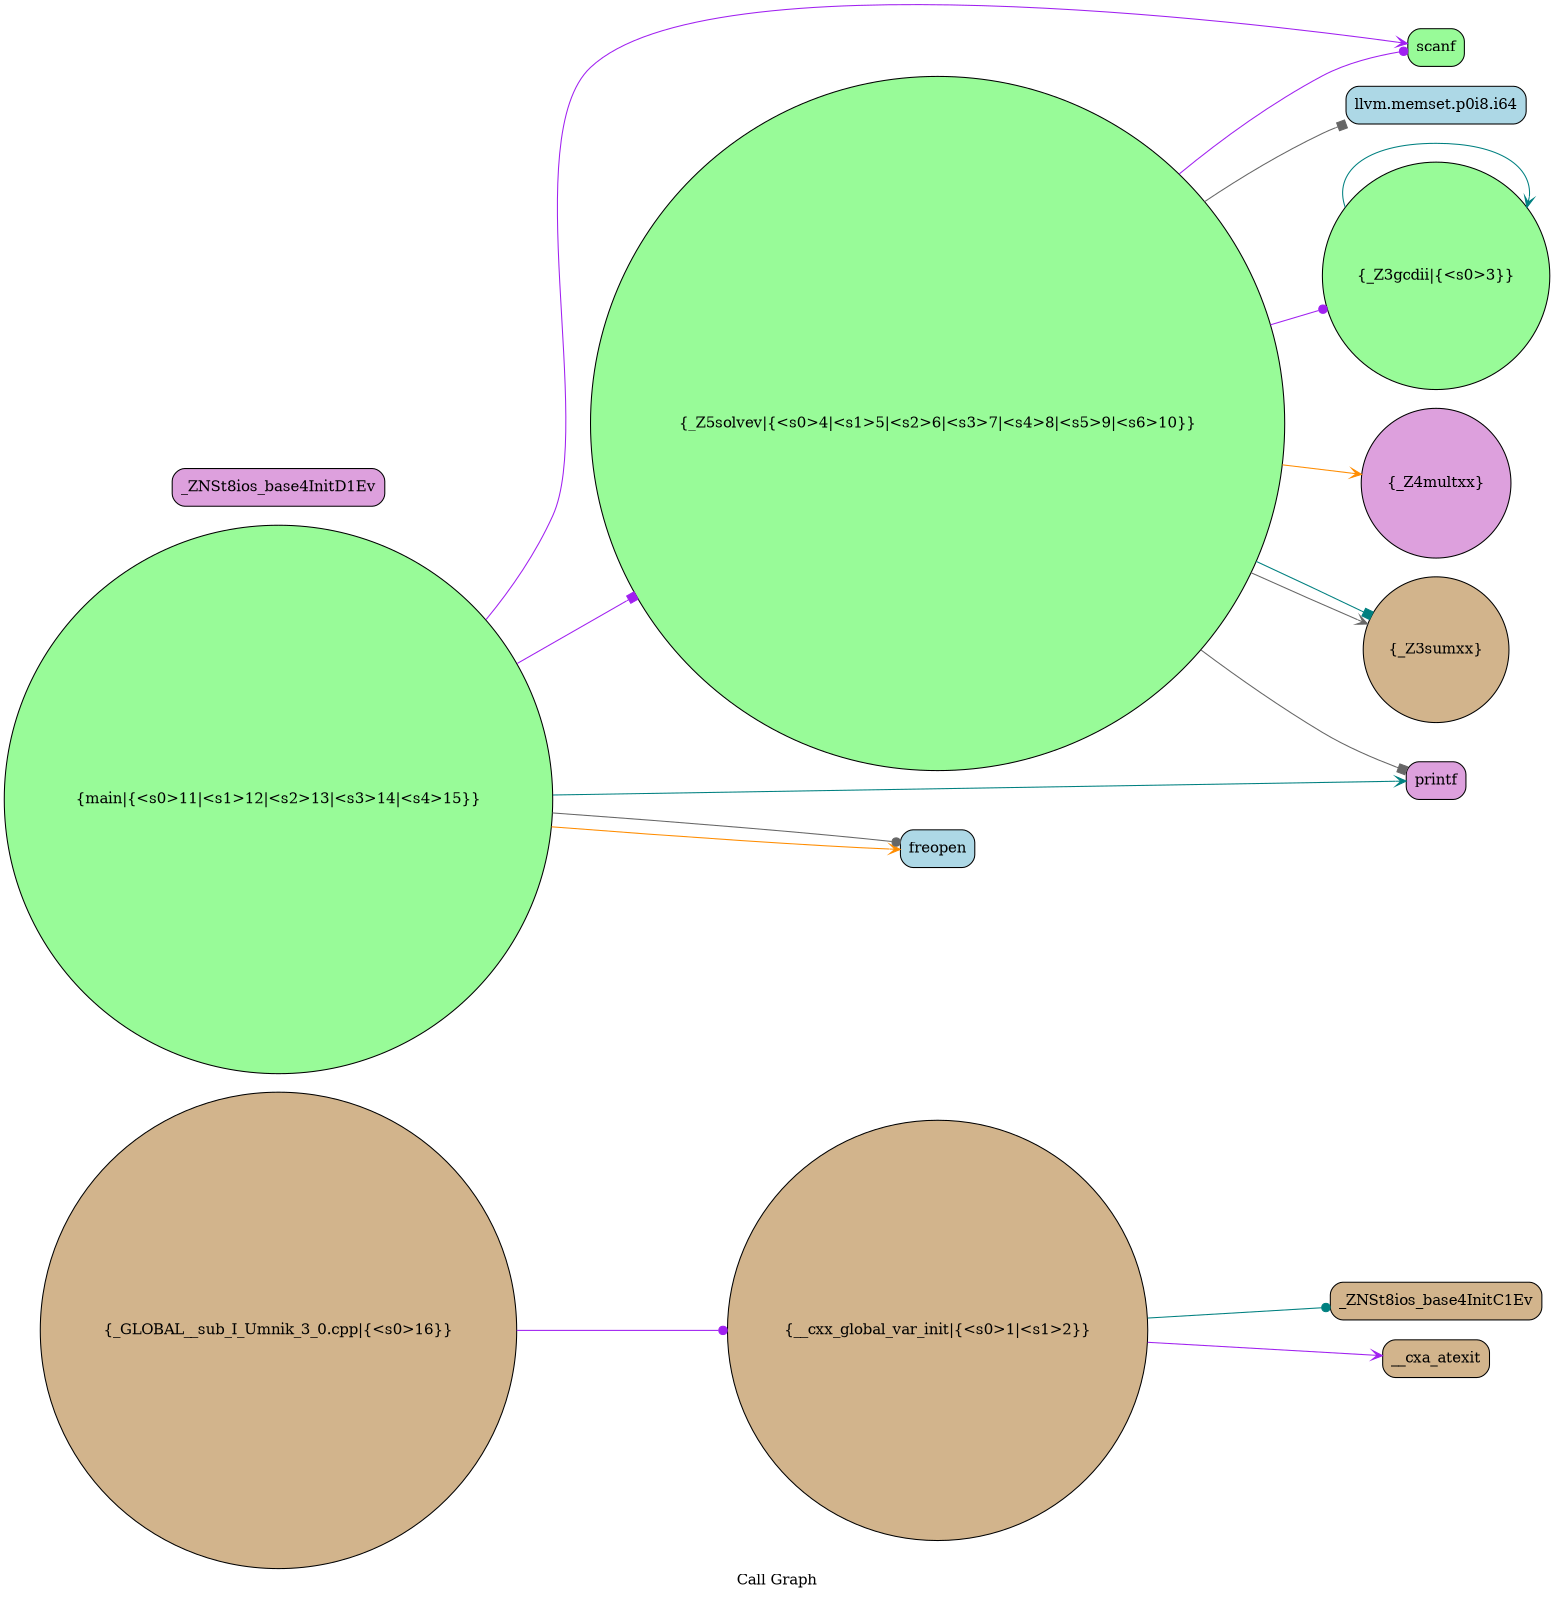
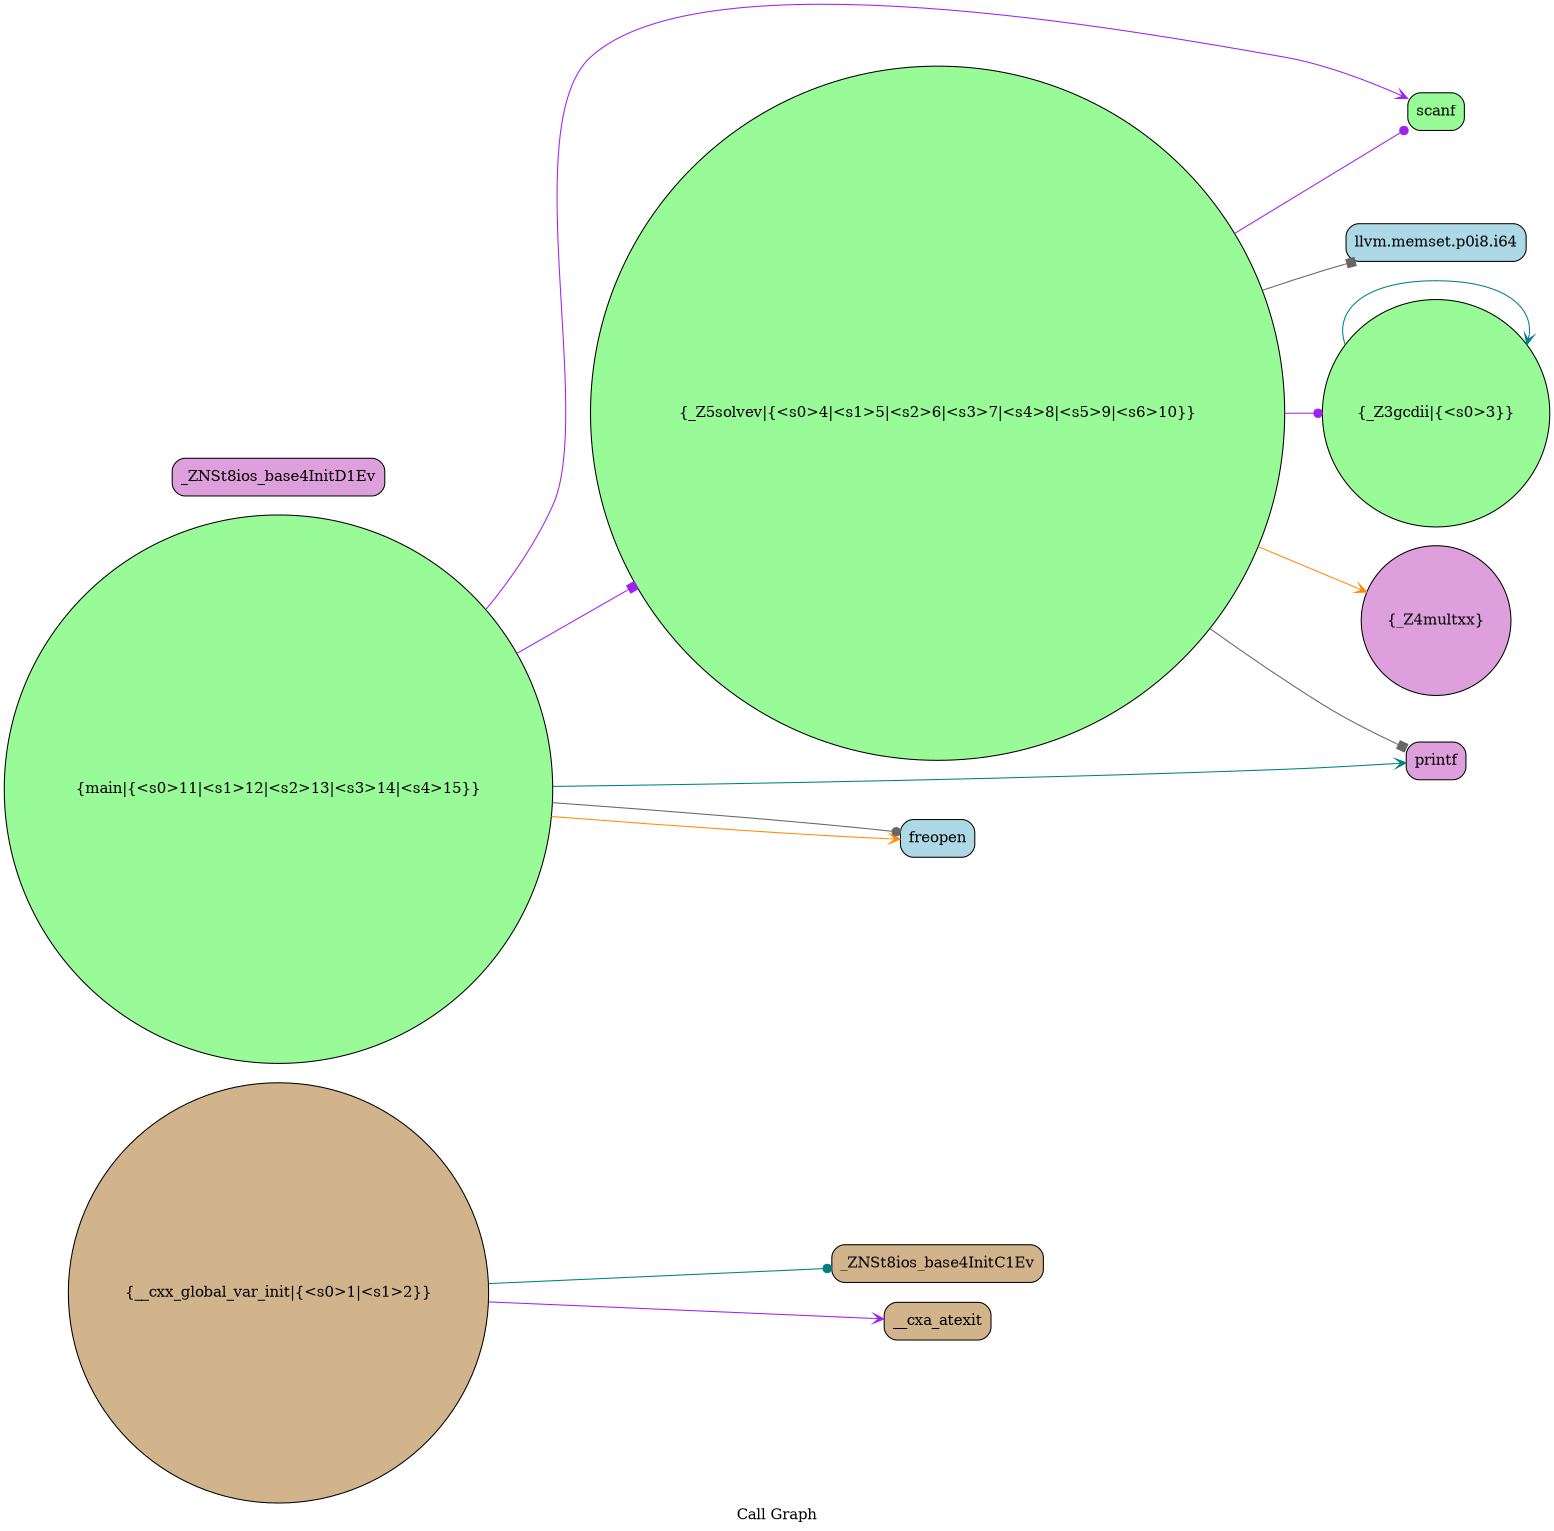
(1436, 650) -> none
(278, 1330) -> none
